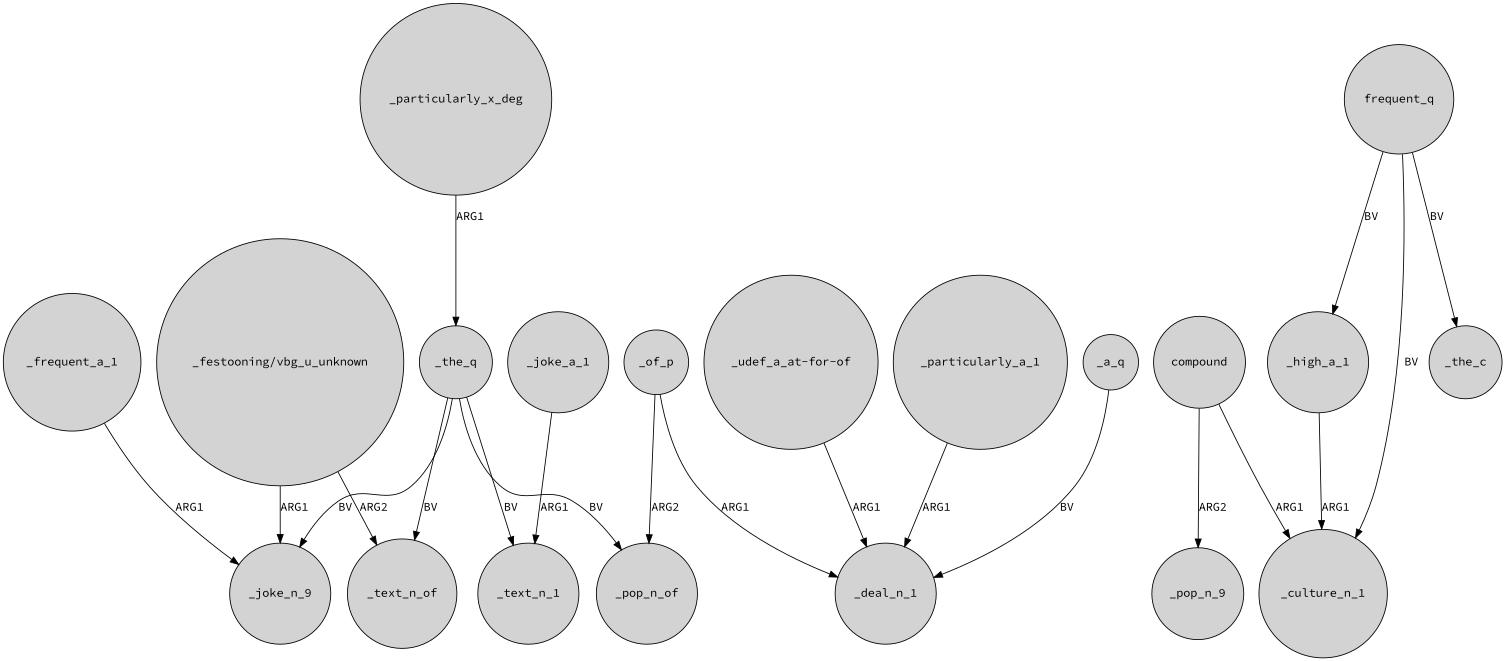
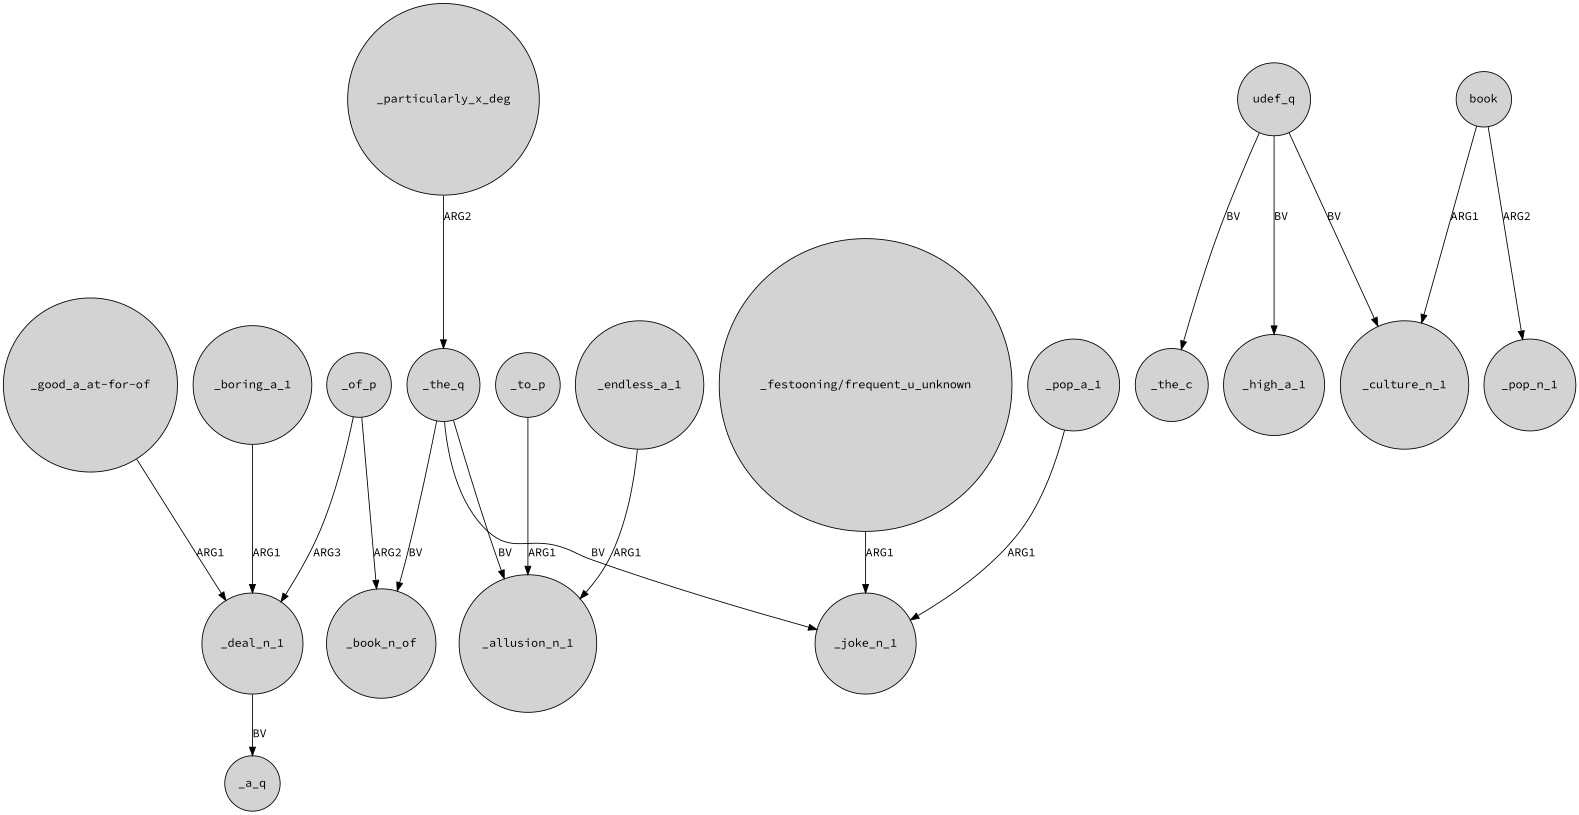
(1399, 99) -> (1274, 99)
(470, 217) -> (458, 217)
(72, 362) -> (1074, 385)
(280, 362) -> (866, 385)
(558, 362) -> (640, 385)
(791, 362) -> (90, 385)
(980, 362) -> (252, 385)
(1200, 362) -> (1484, 99)
none -> (528, 385)
(1320, 467) -> none
(1055, 507) -> (252, 721)
(736, 508) -> (328, 553)
(280, 594) -> (866, 644)
(402, 594) -> none
(528, 594) -> (528, 644)
(647, 594) -> (381, 644)
(1198, 594) -> (1530, 385)
